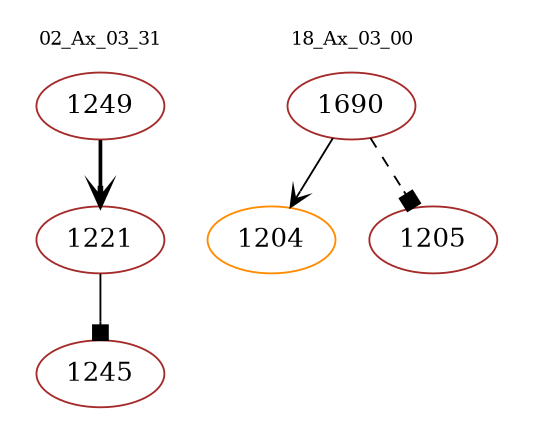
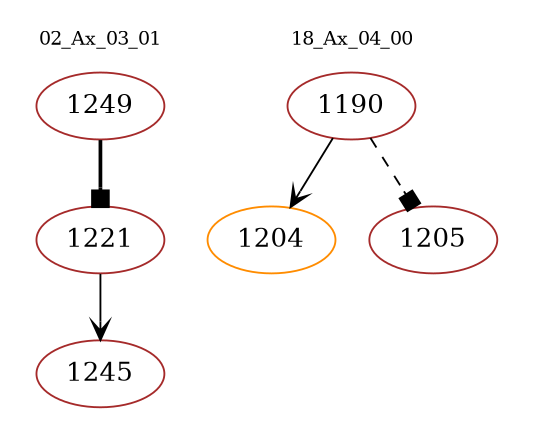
(100, 40) -> (100, 40)
(352, 40) -> (352, 40)
(351, 106) -> (351, 106)
(100, 164) -> (100, 164)
(100, 298) -> (100, 298)
